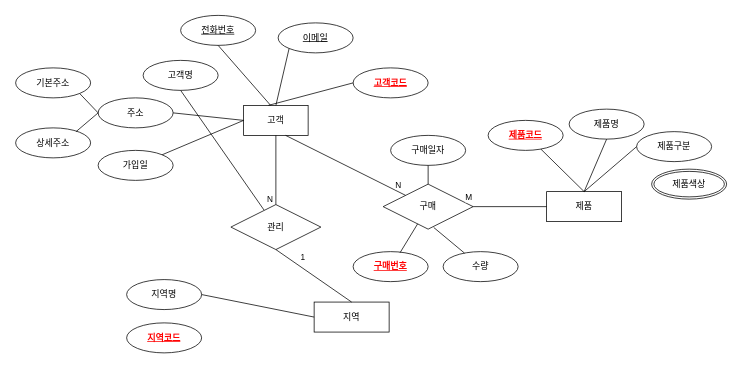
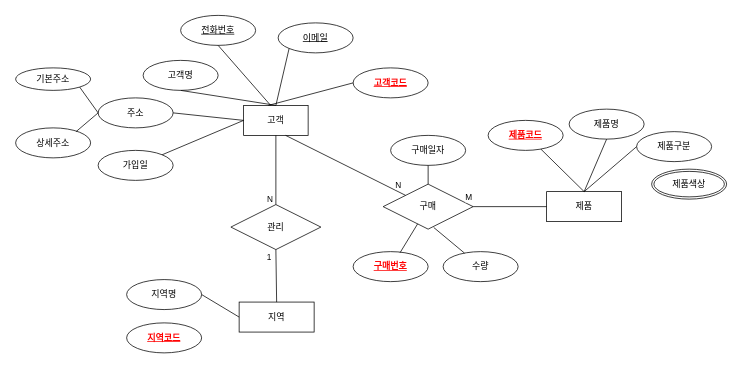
(53, 83) -> (53, 79)
(222, 150) -> (223, 97)
(351, 317) -> (276, 317)
